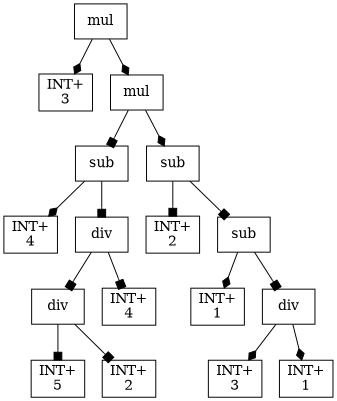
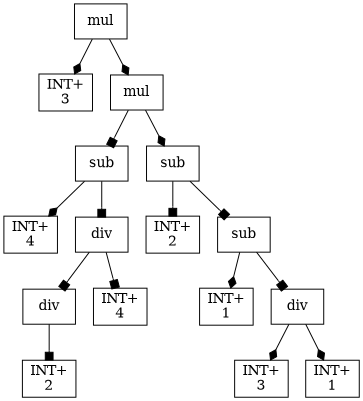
(58, 379) -> none
